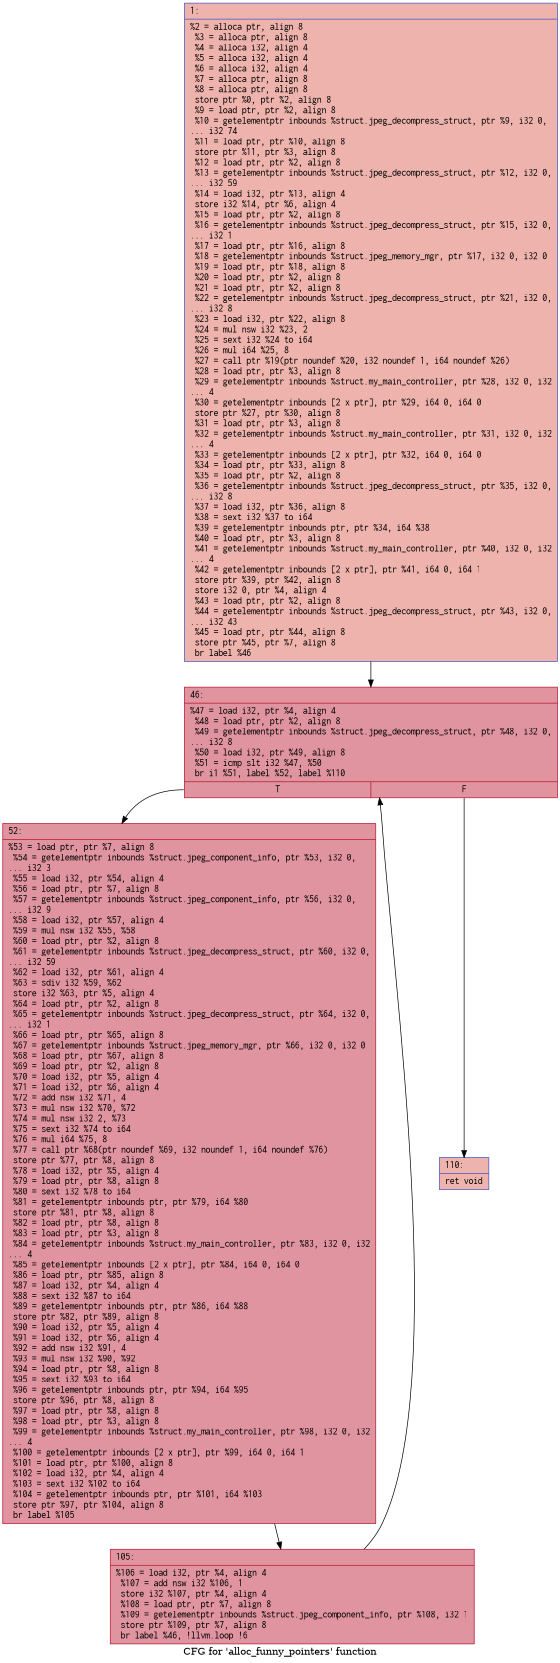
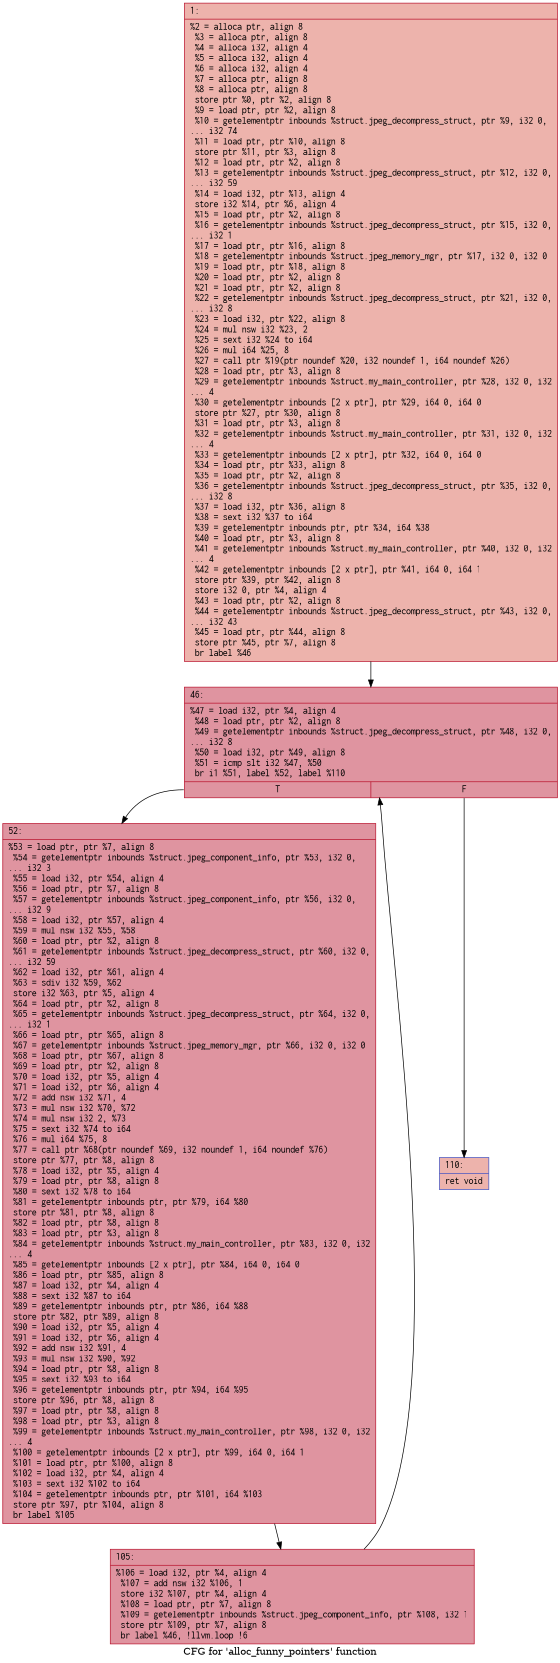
(371, 332) -> (371, 332)
